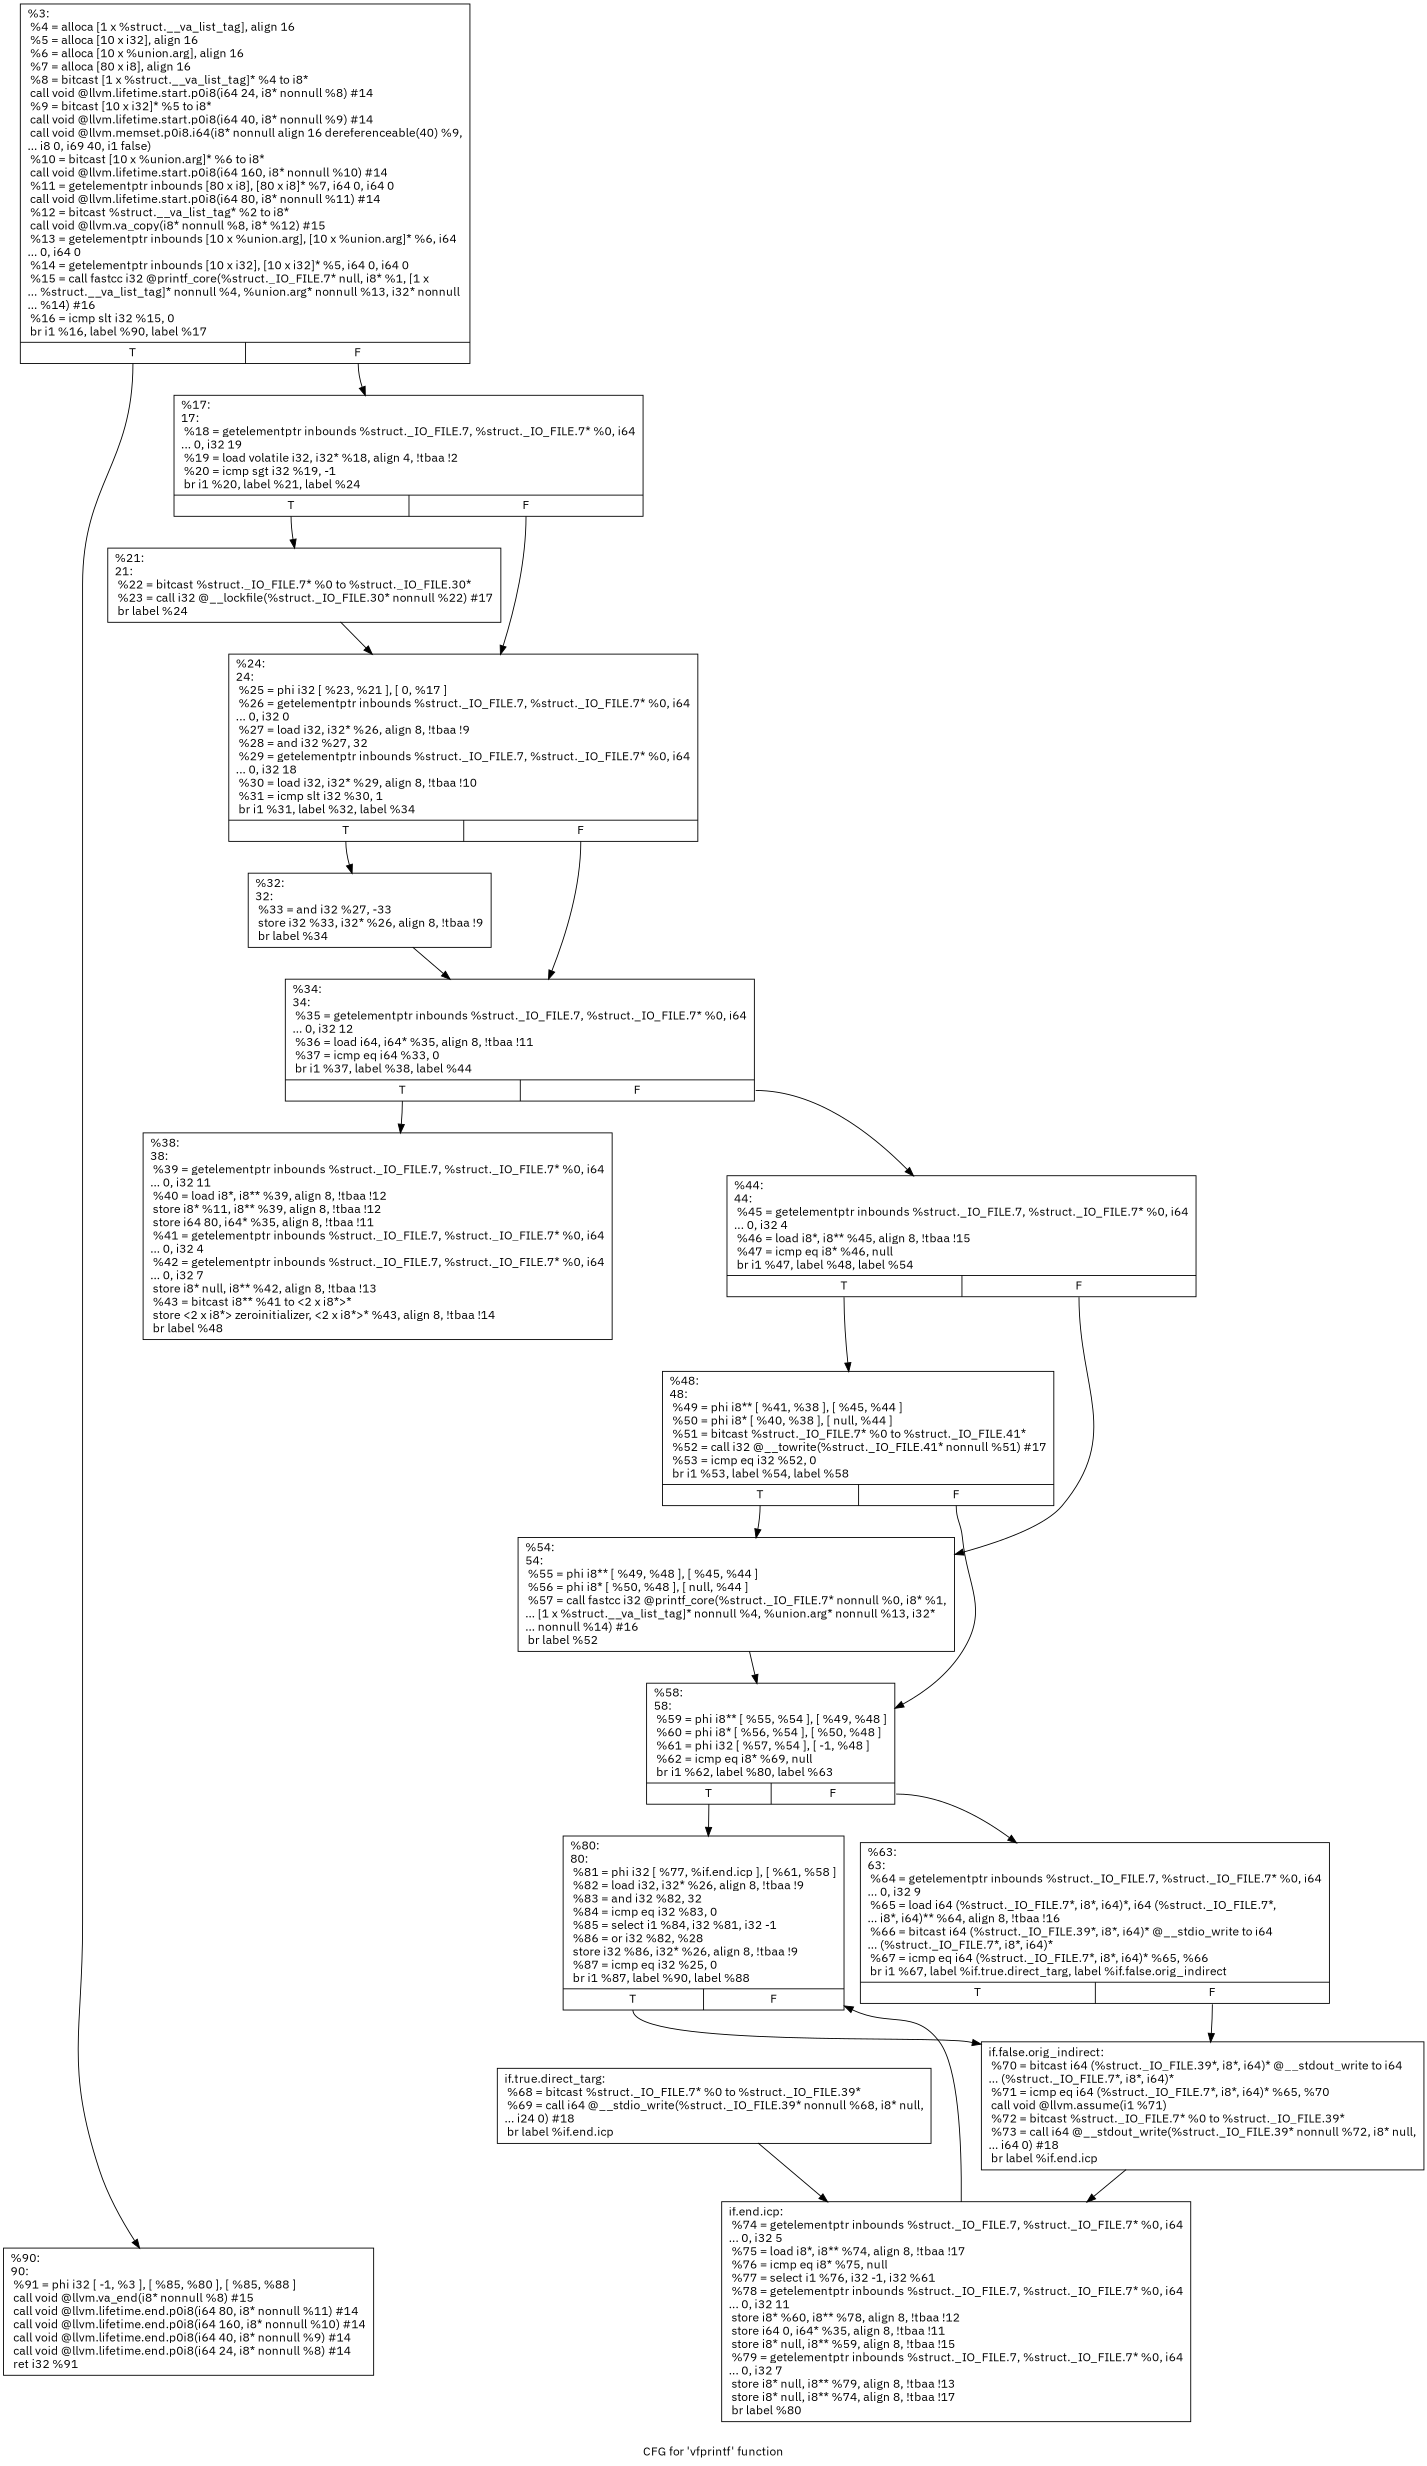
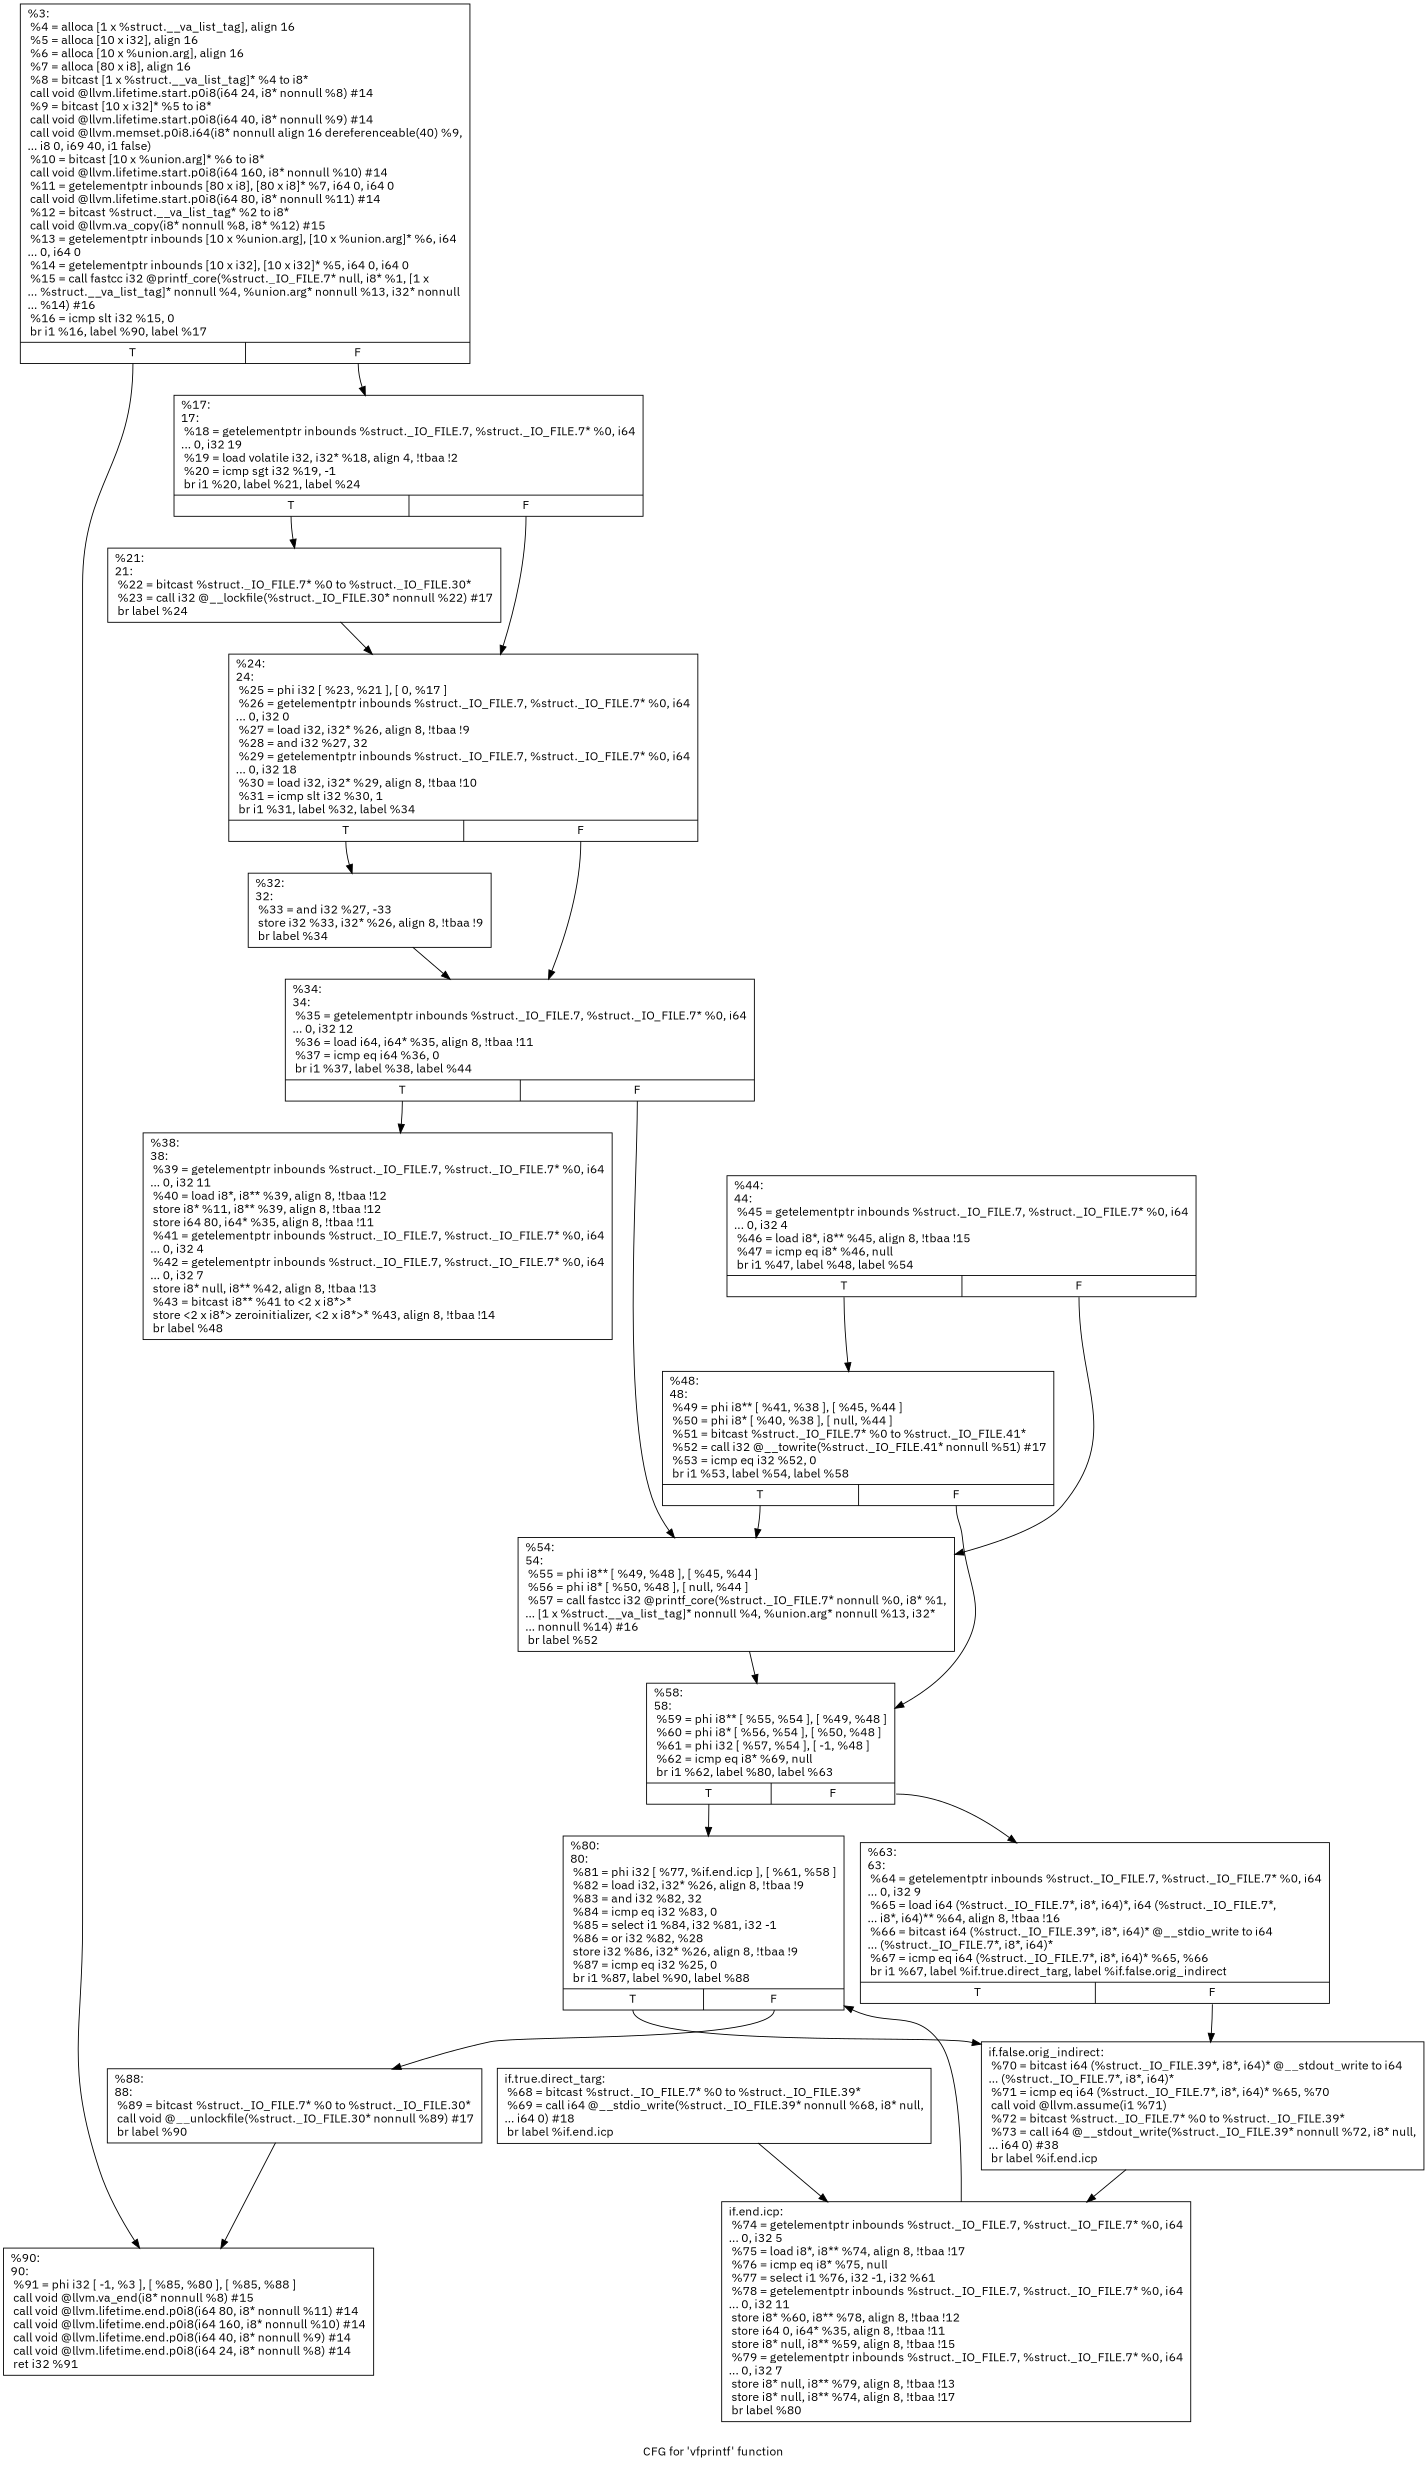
(366, 1056) -> (366, 1056)
(839, 1115) -> (633, 1319)
none -> (295, 2106)
(540, 2119) -> (540, 2119)
(1024, 2145) -> (1024, 2145)
